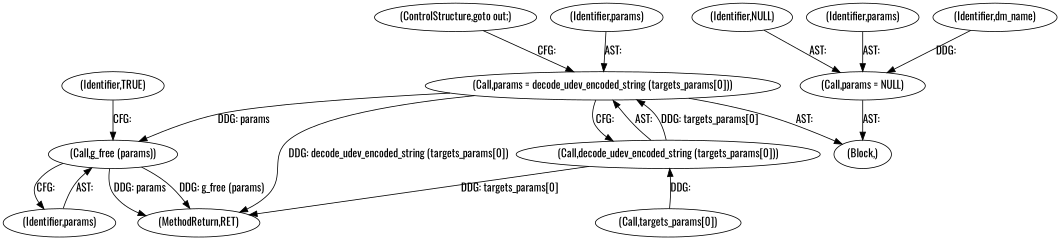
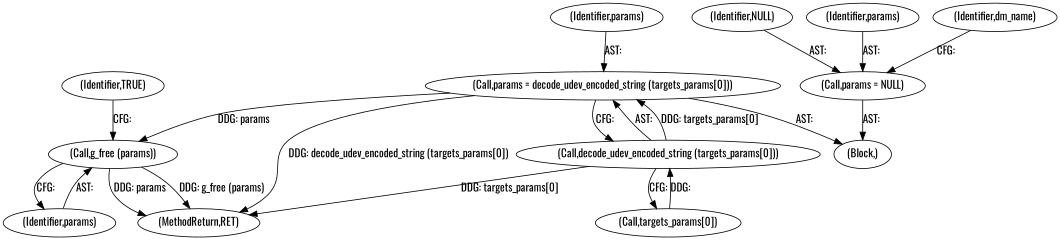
(456, 17) -> none
(947, 52) -> (947, 52)
none -> (649, 185)
